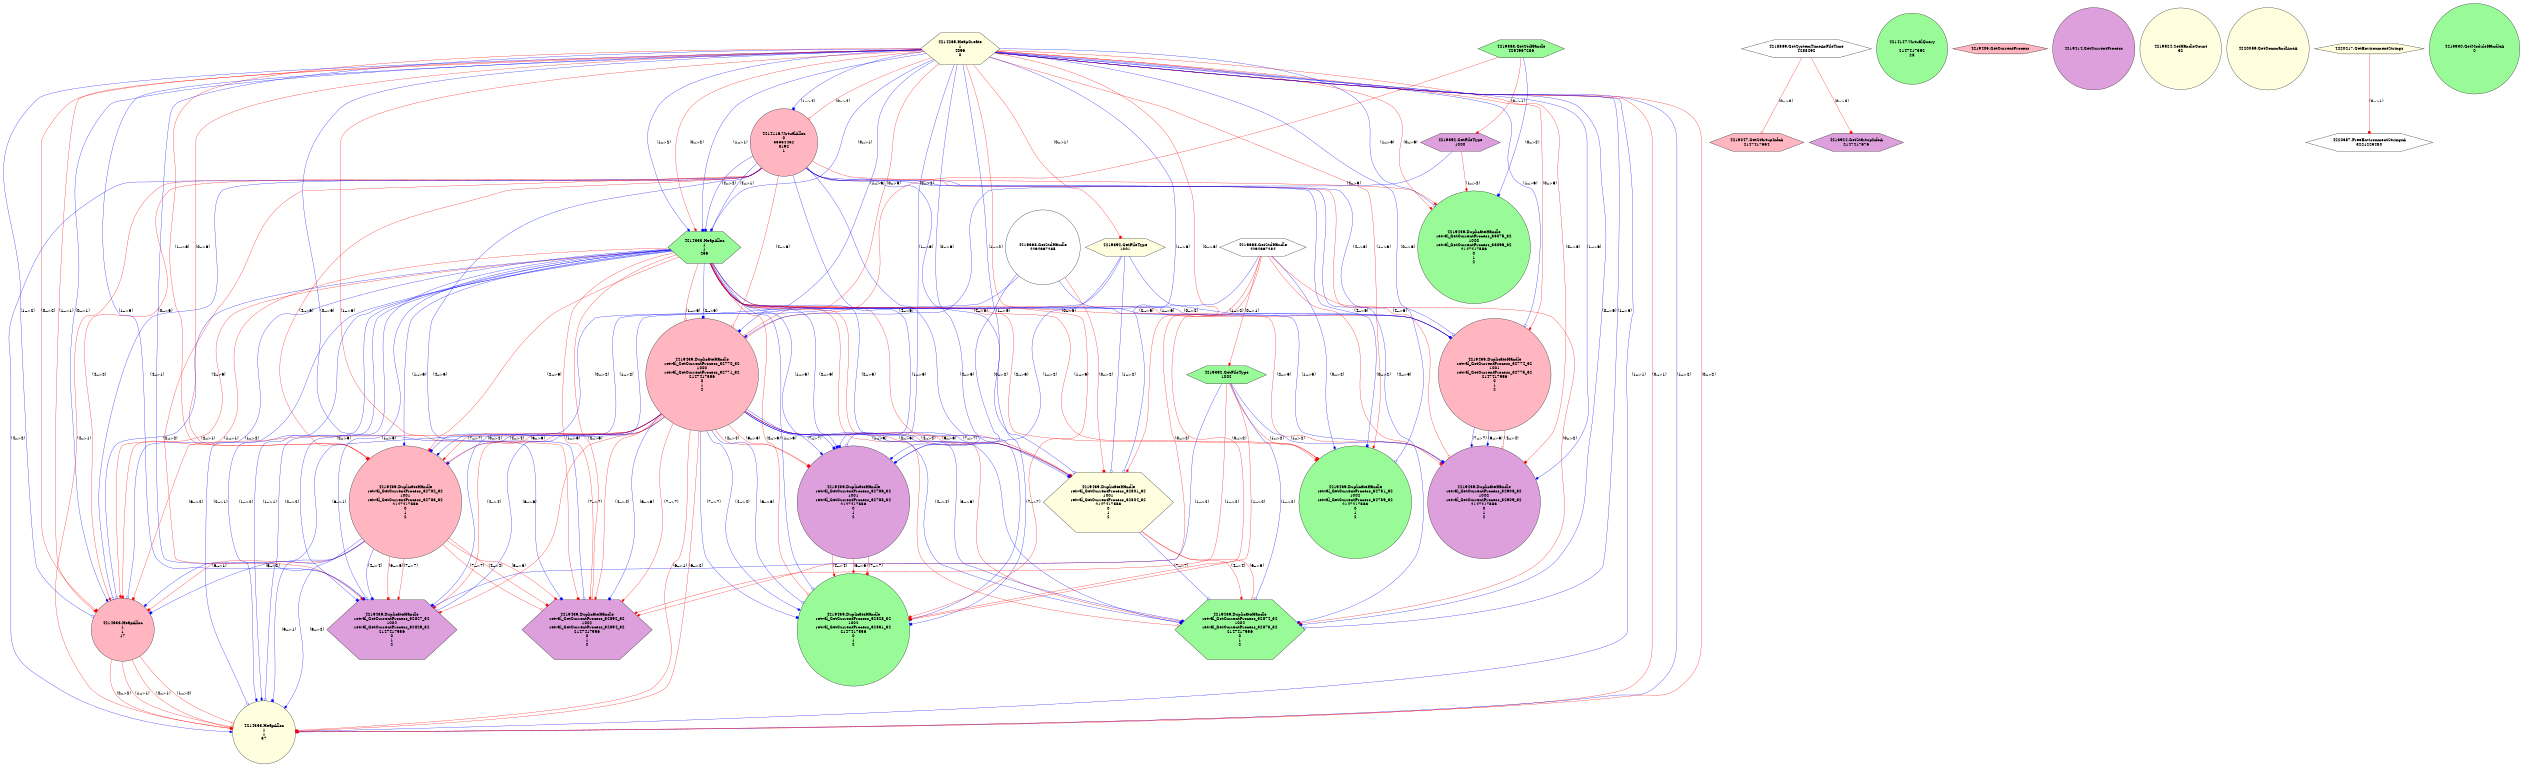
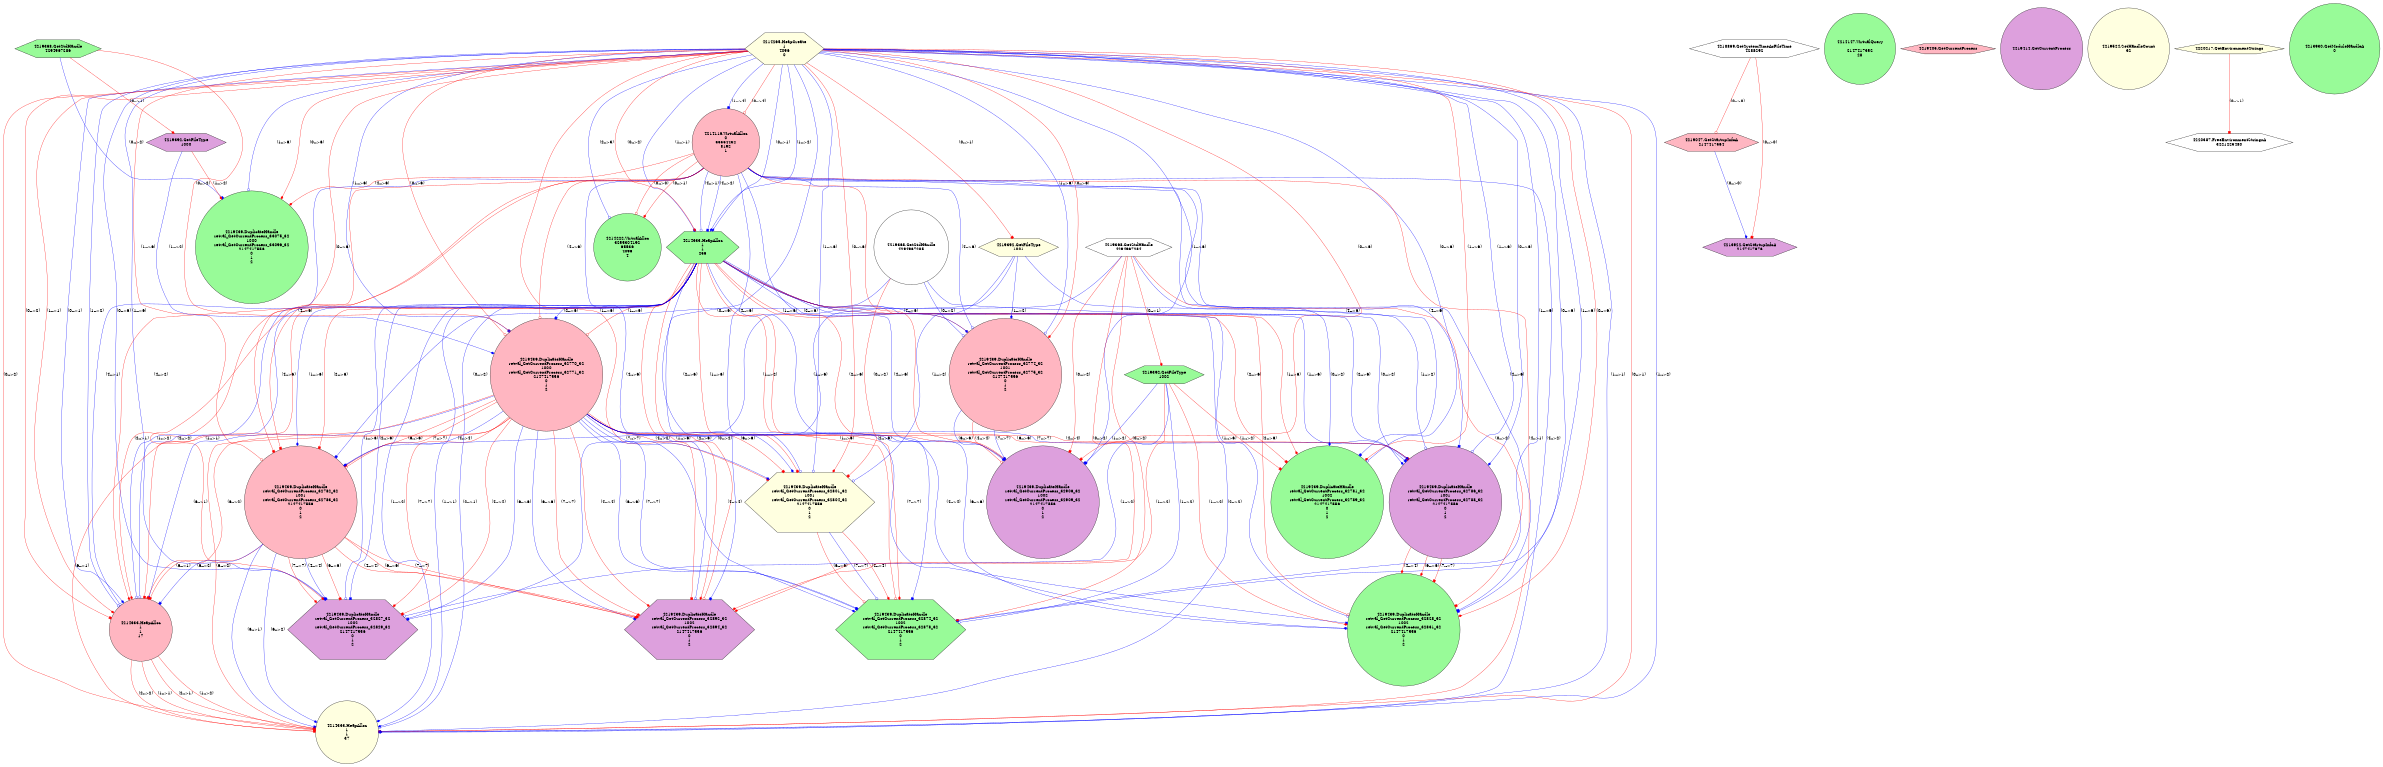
(2268, 49) -> none
none -> (1730, 193)
none -> (627, 247)
